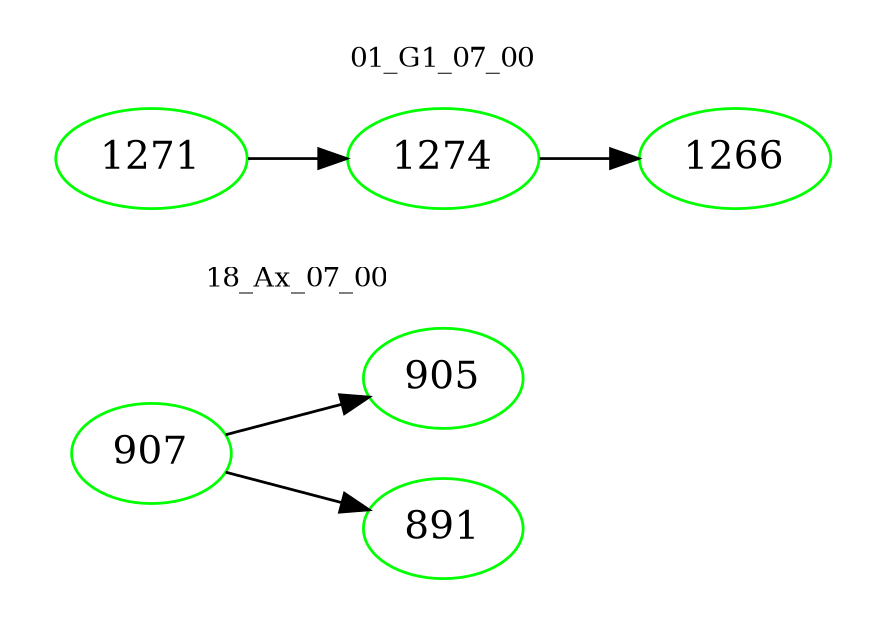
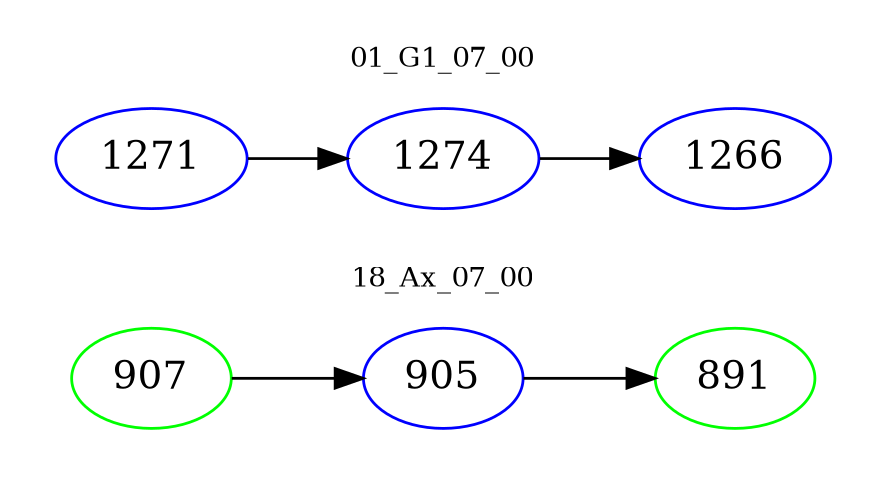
(151, 159) -> (151, 159)
(443, 159) -> (443, 159)
(735, 159) -> (735, 159)
(443, 378) -> (443, 378)
(283, 487) -> (575, 378)
